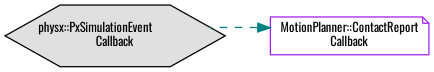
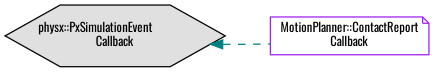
(234, 27) -> (247, 44)
